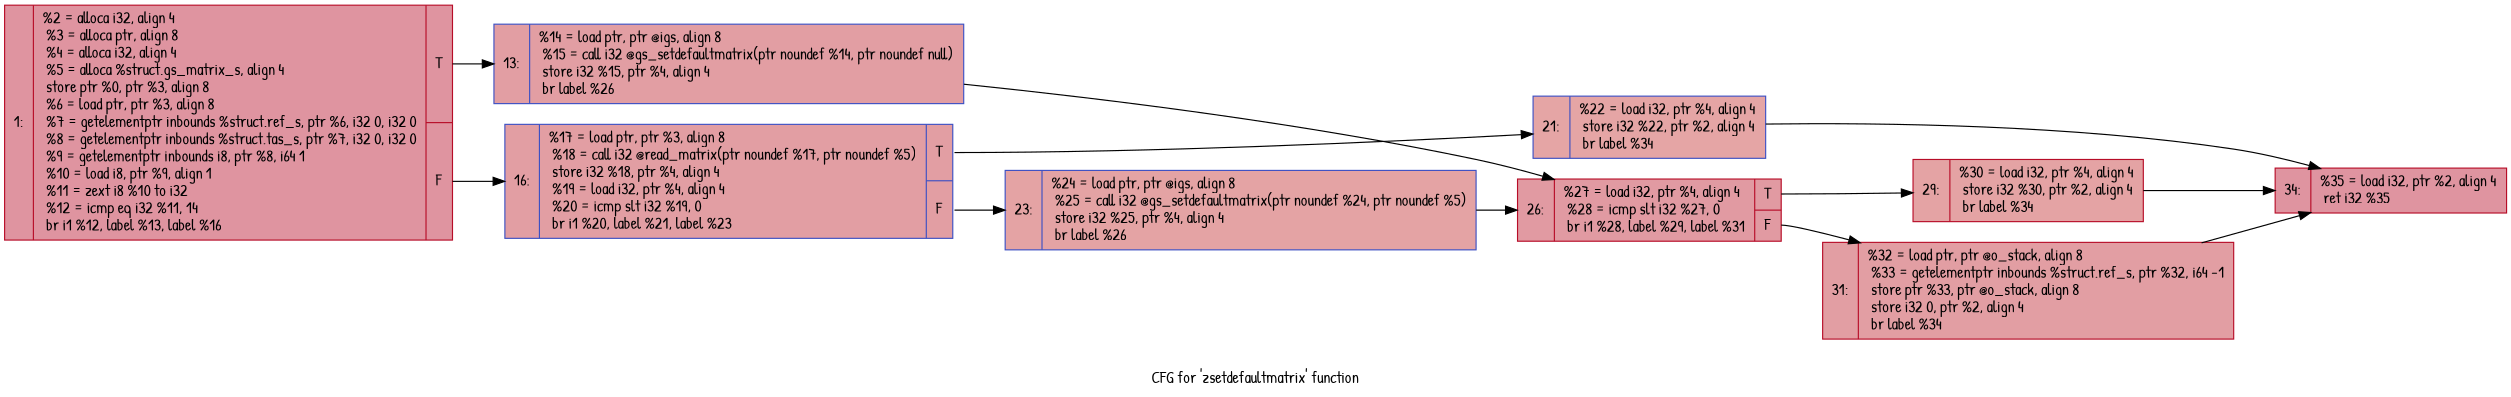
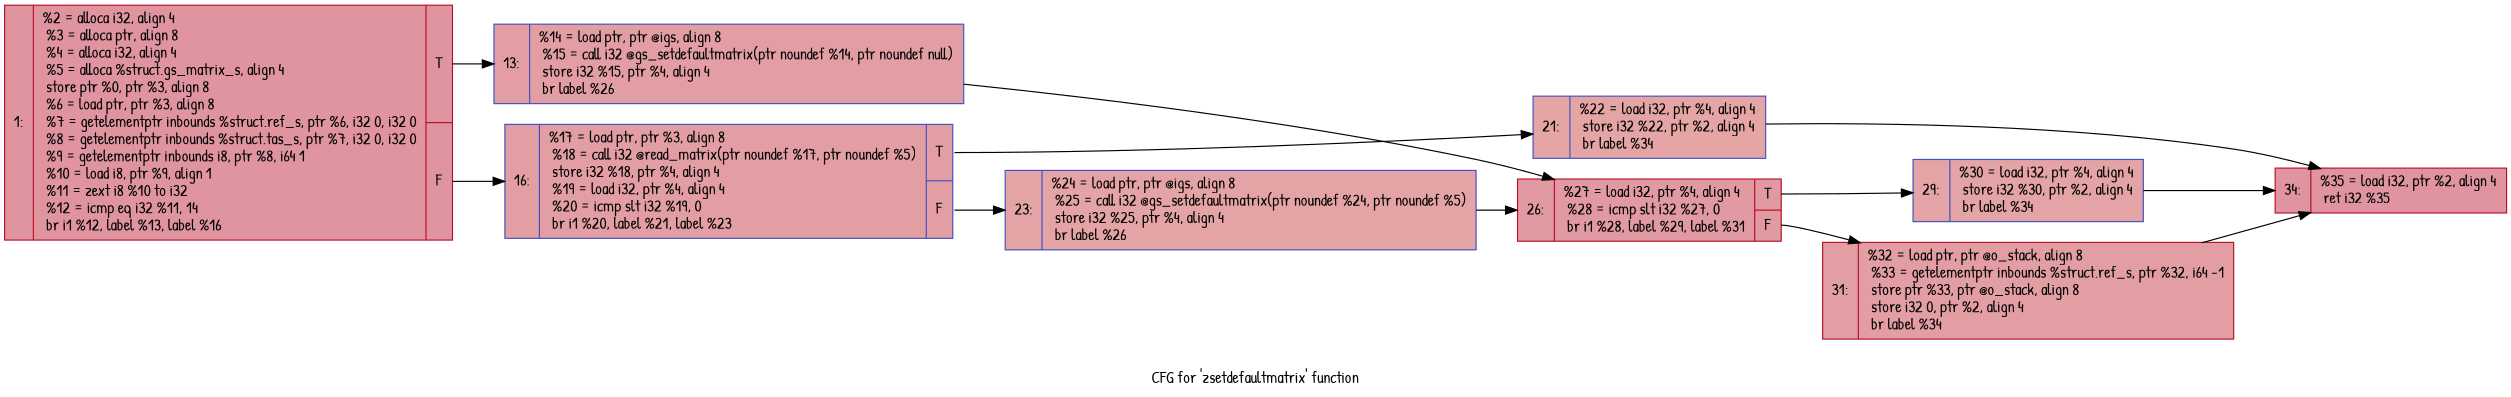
(2028, 191) -> (2028, 191)
